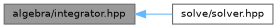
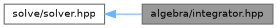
(159, 14) -> (129, 14)
